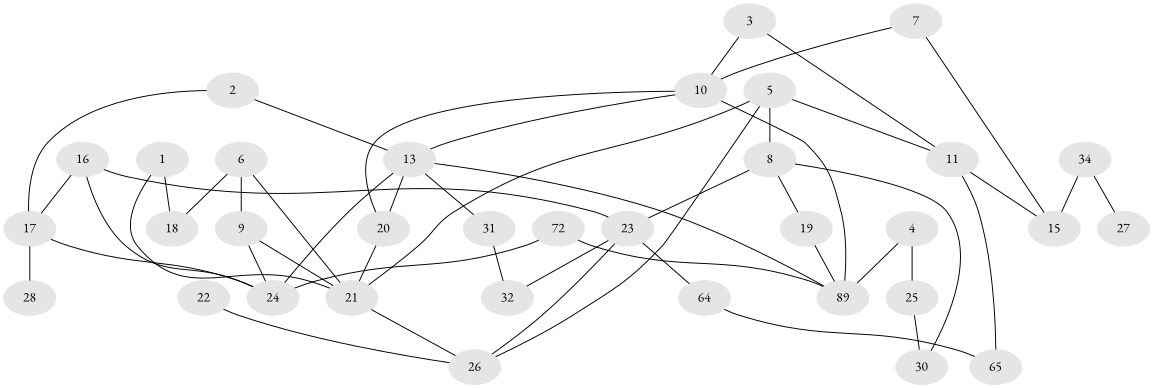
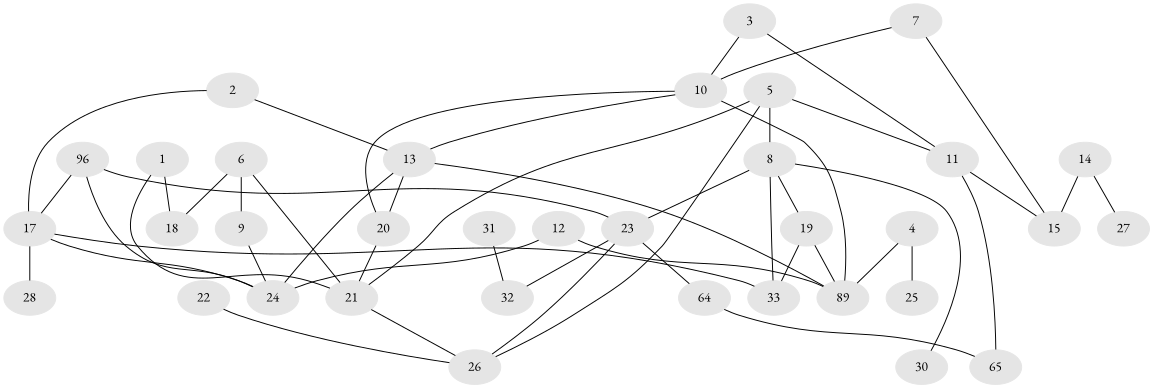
(83, 160) -> (83, 160)
(1085, 160) -> (1085, 160)
(452, 196) -> none
(558, 229) -> (558, 229)
(293, 261) -> none
none -> (774, 298)
(917, 332) -> none
